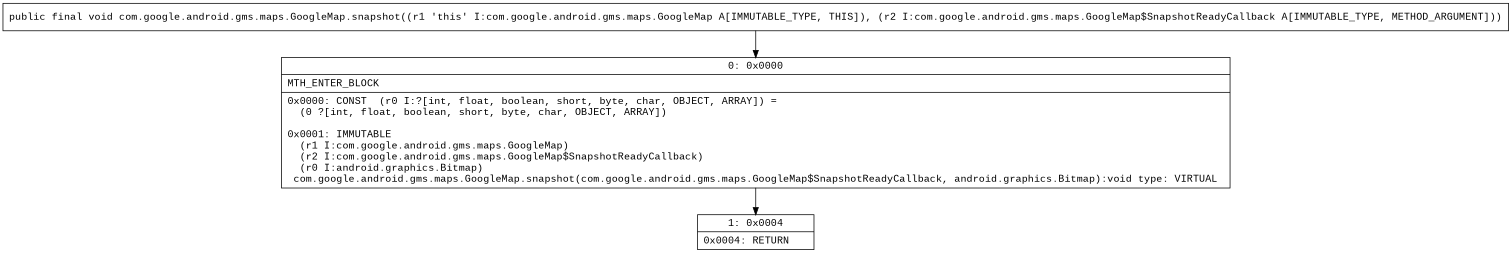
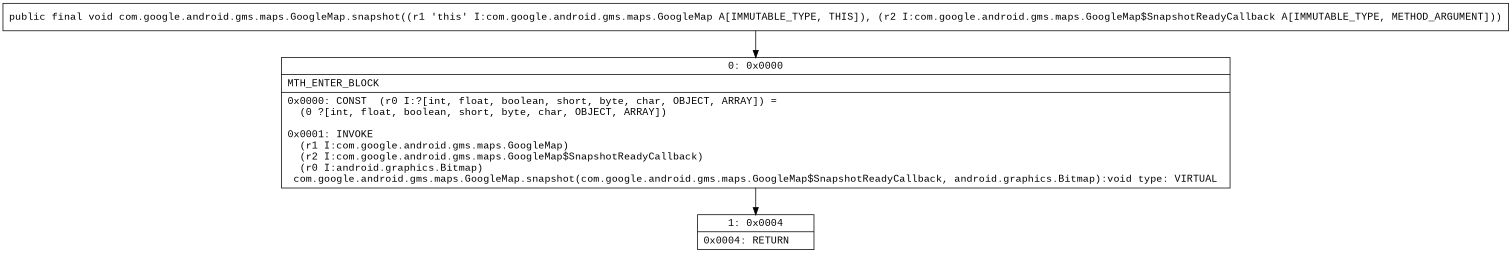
(346, 134) -> (337, 134)
